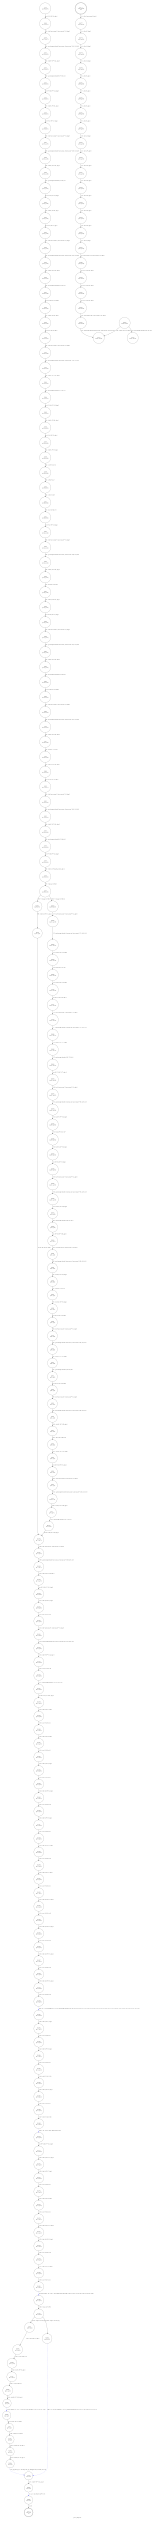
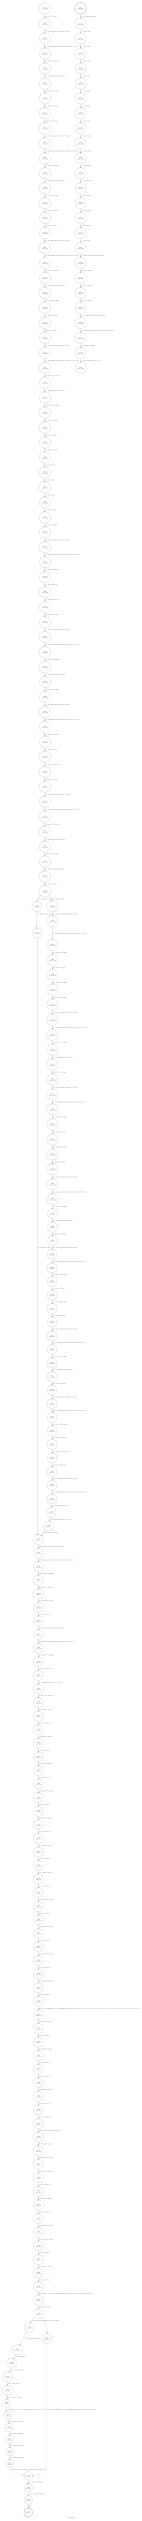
(113, 332) -> (81, 345)
